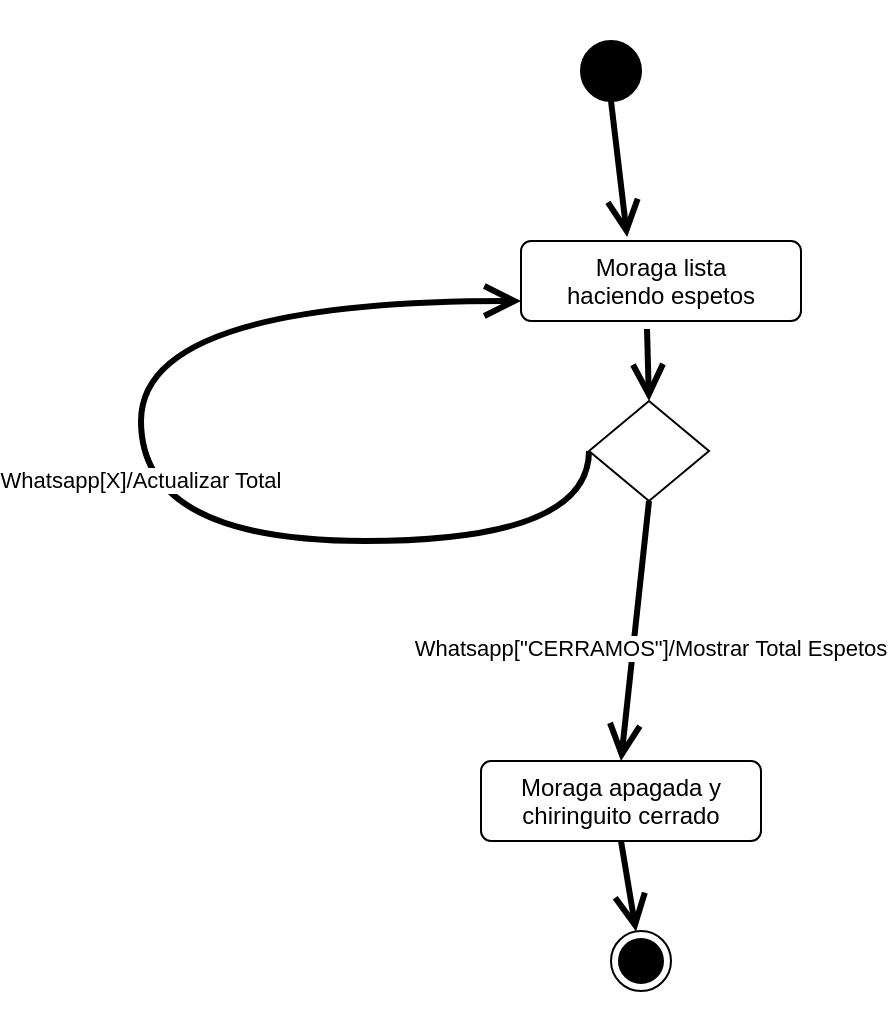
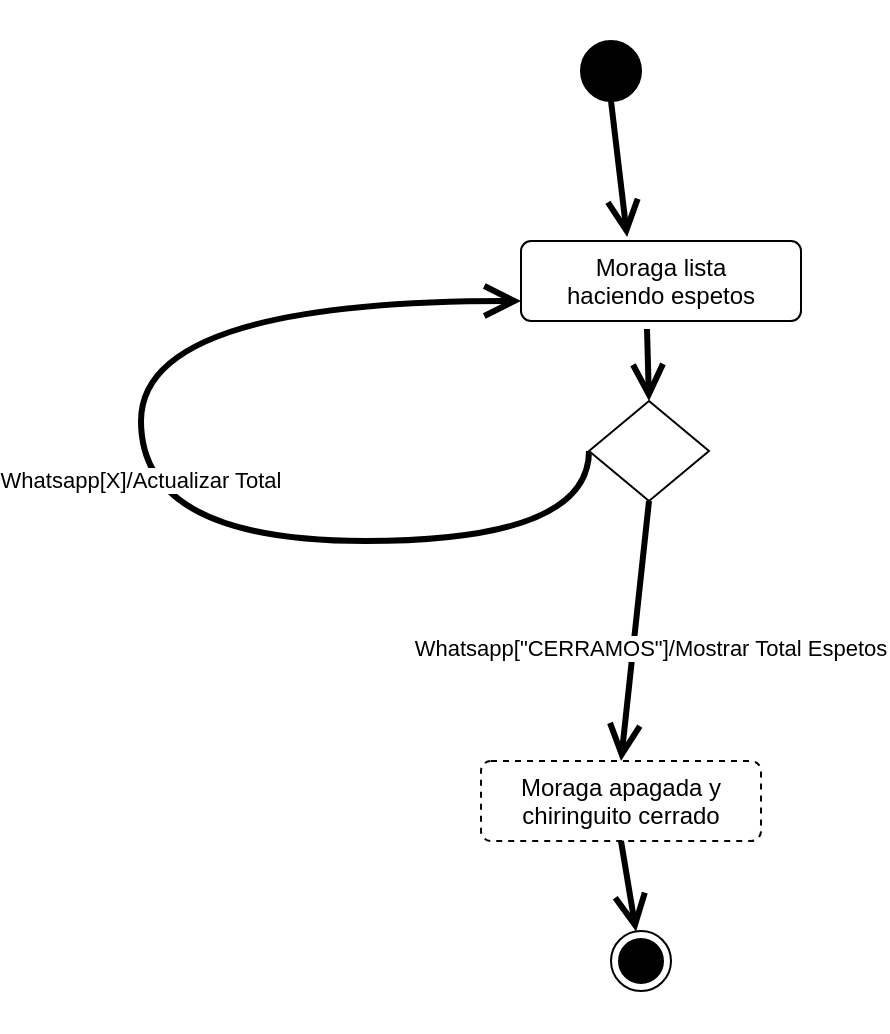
(621, 801) -> (621, 801)
